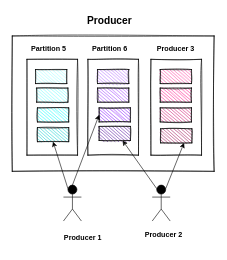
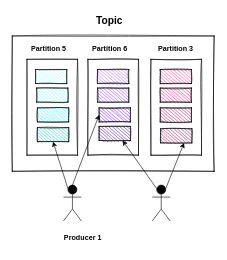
(110, 21) -> (110, 21)
(176, 49) -> (176, 49)
(164, 235) -> none
